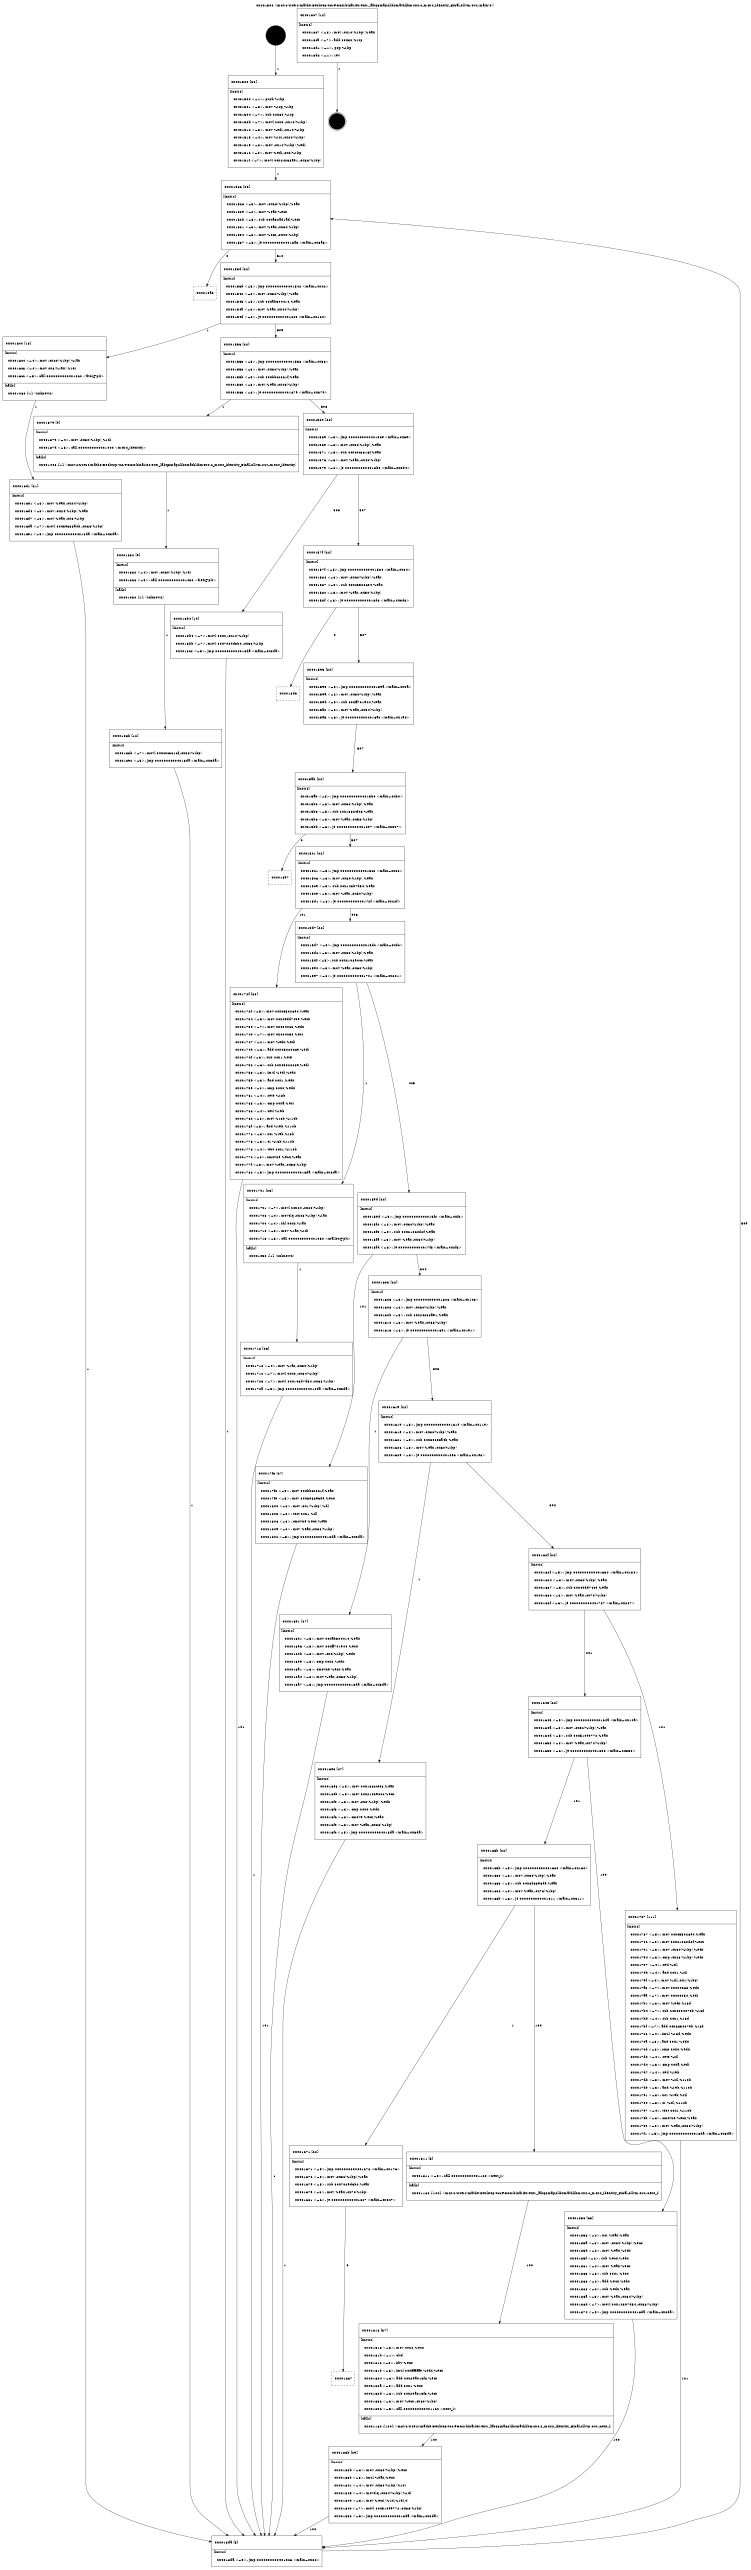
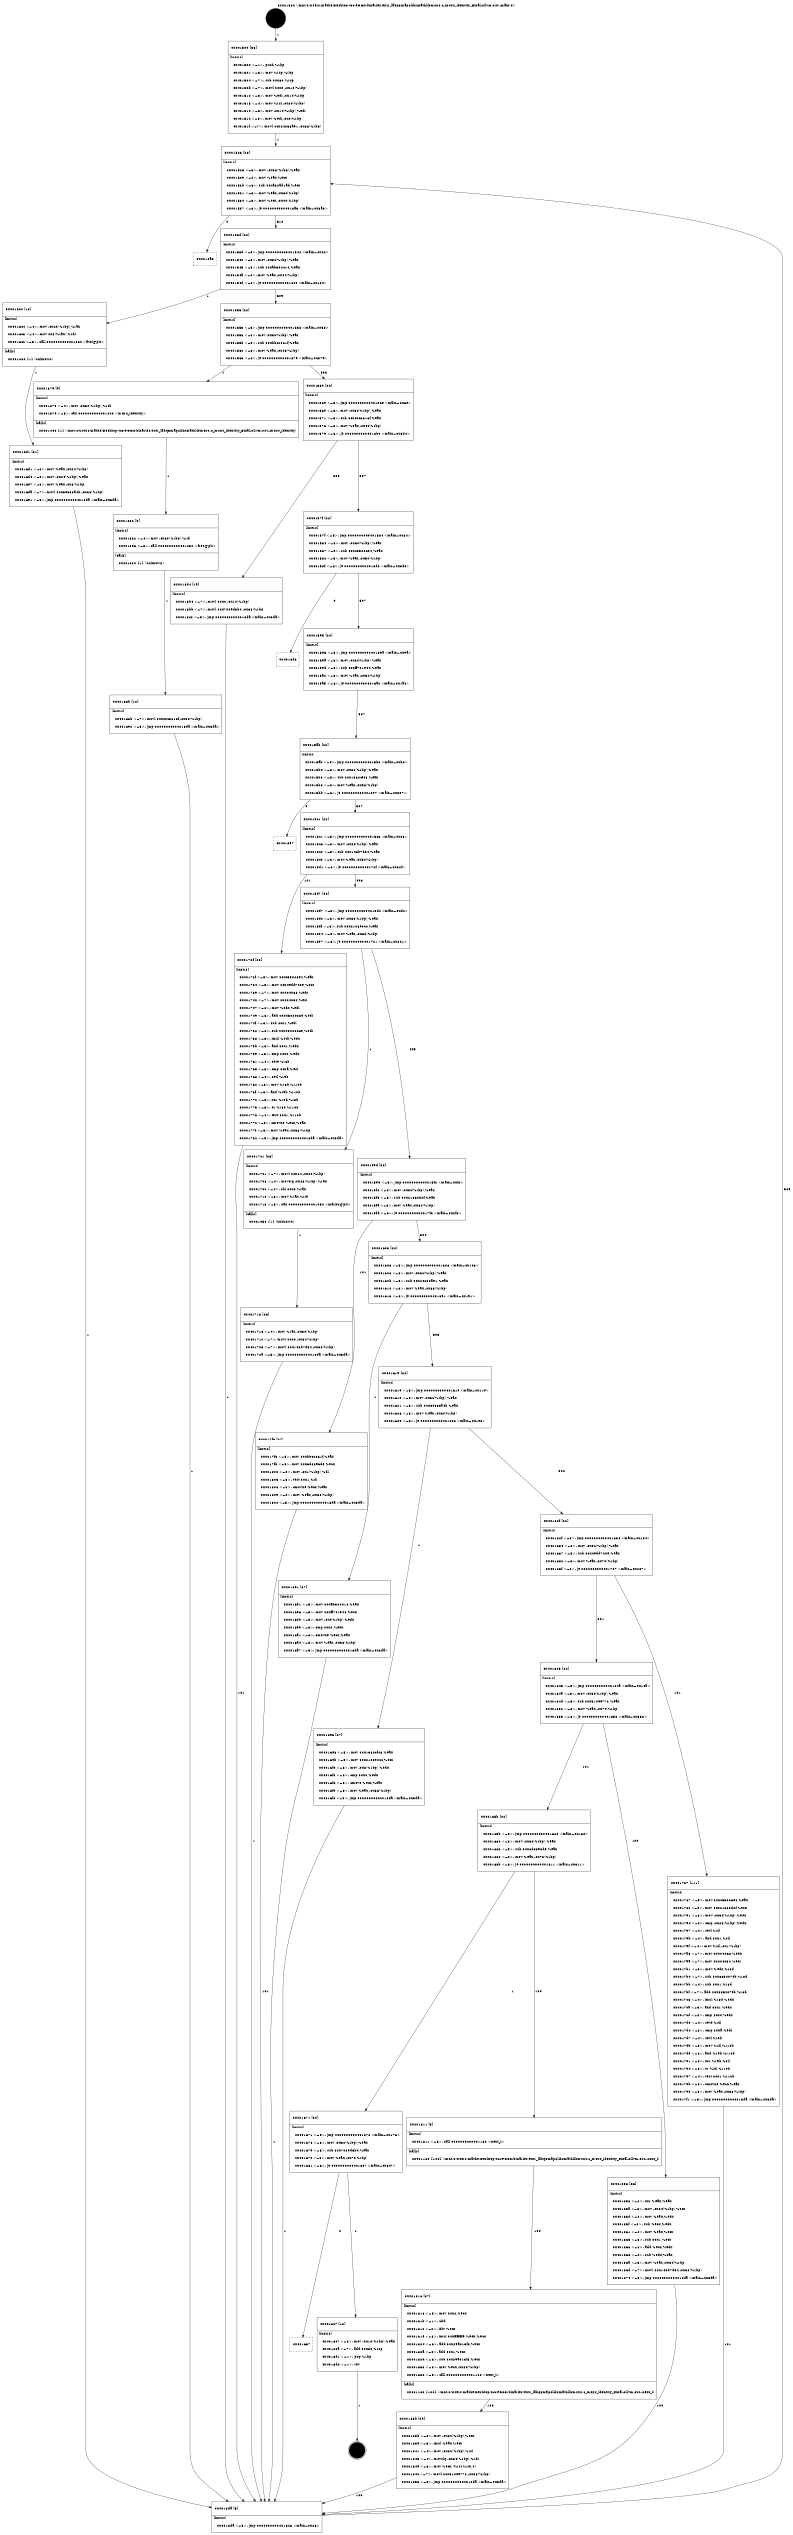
none -> (352, 2244)
